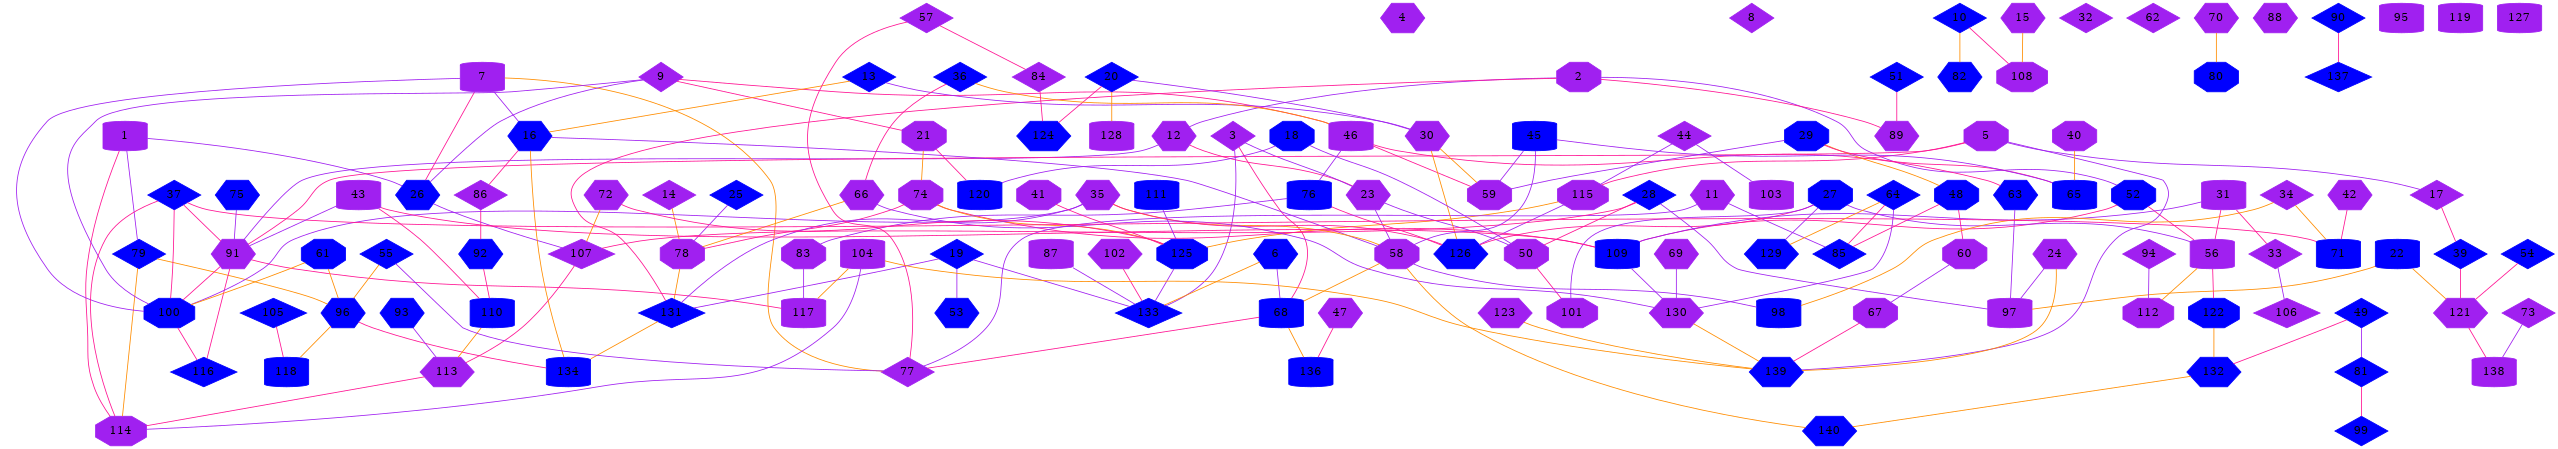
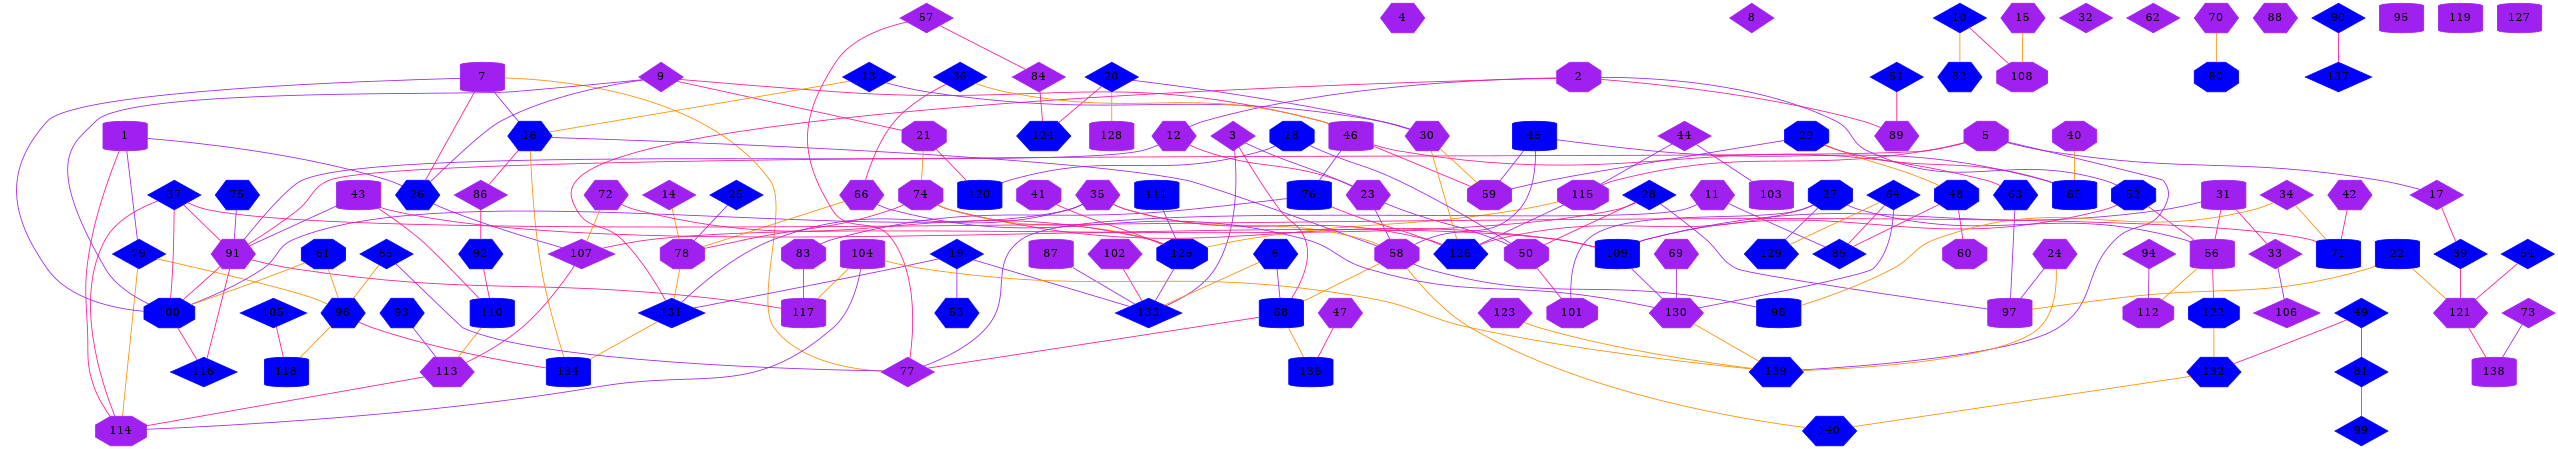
(1875, 313) -> none
